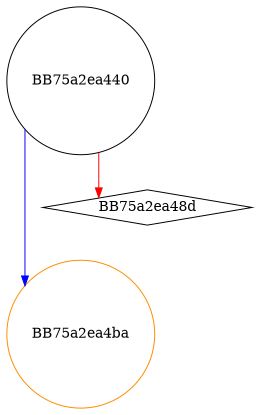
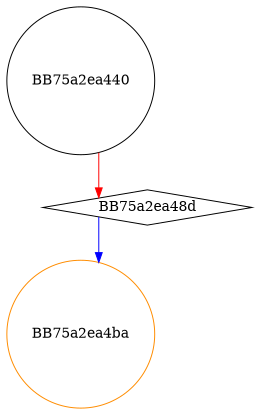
(25, 203) -> (99, 235)
